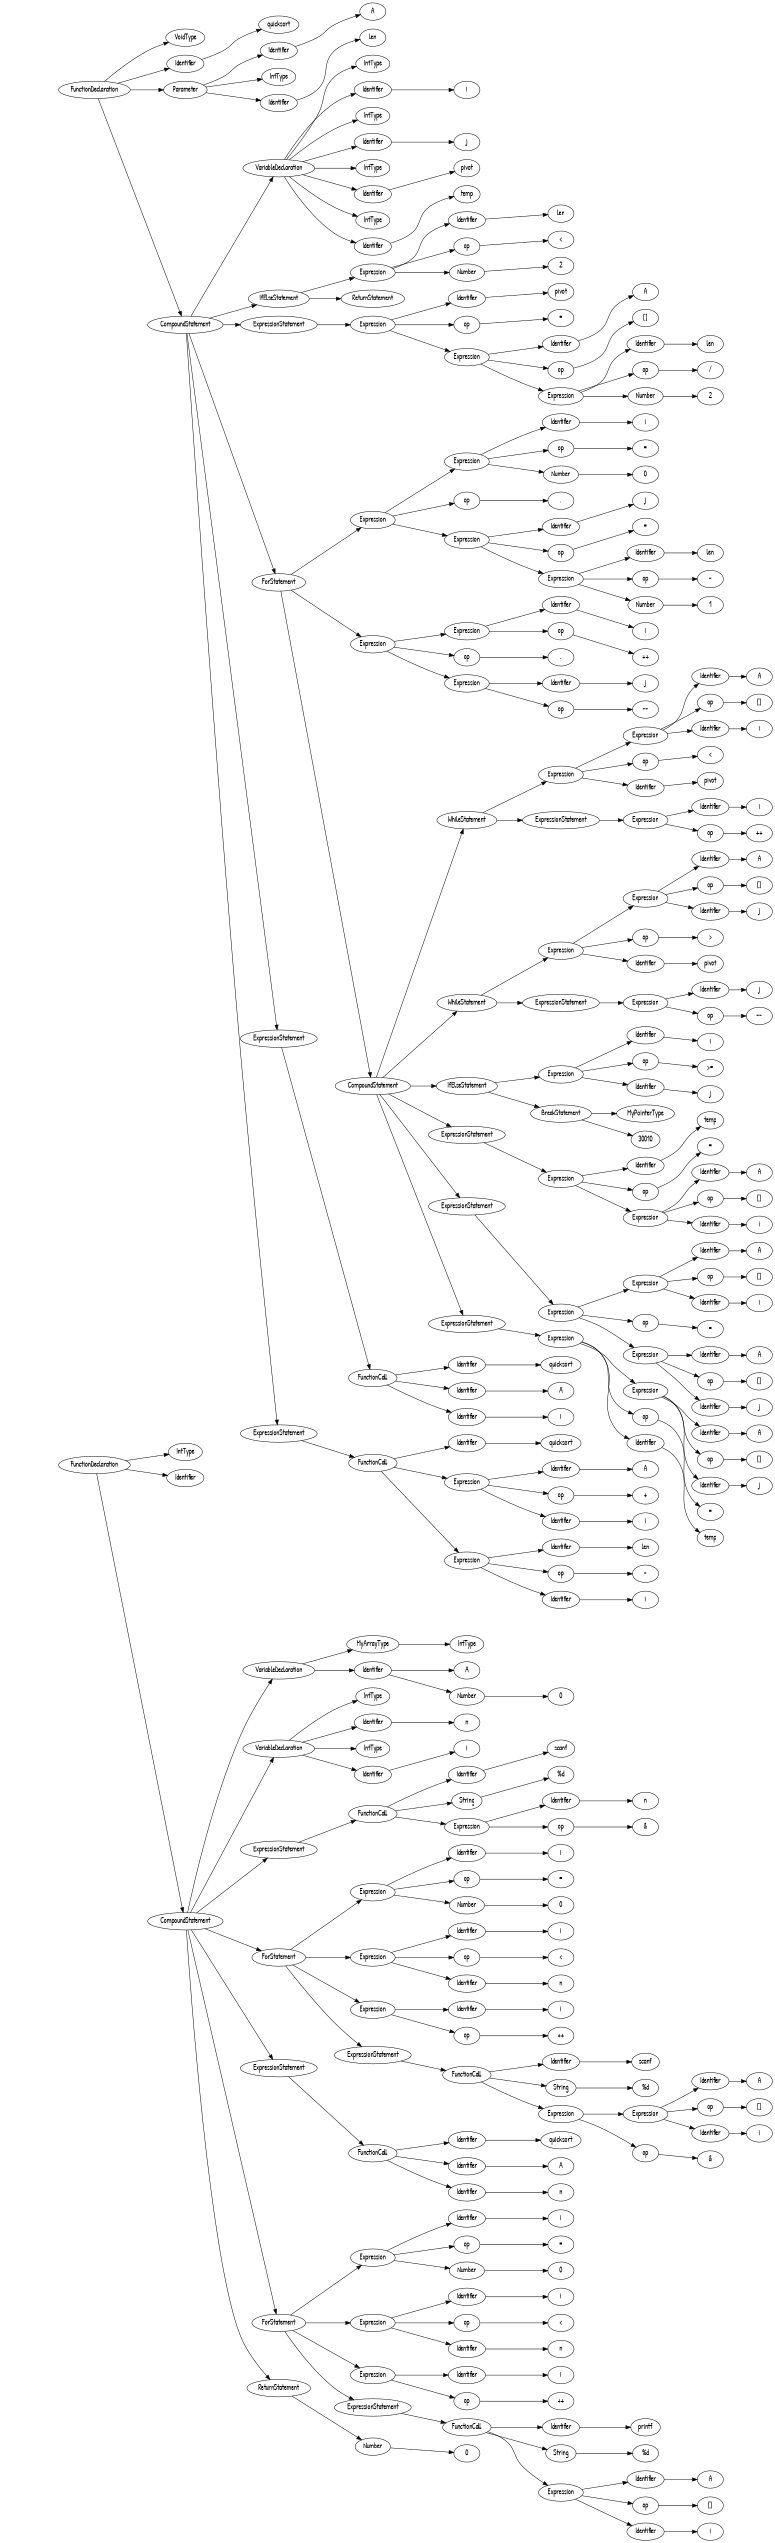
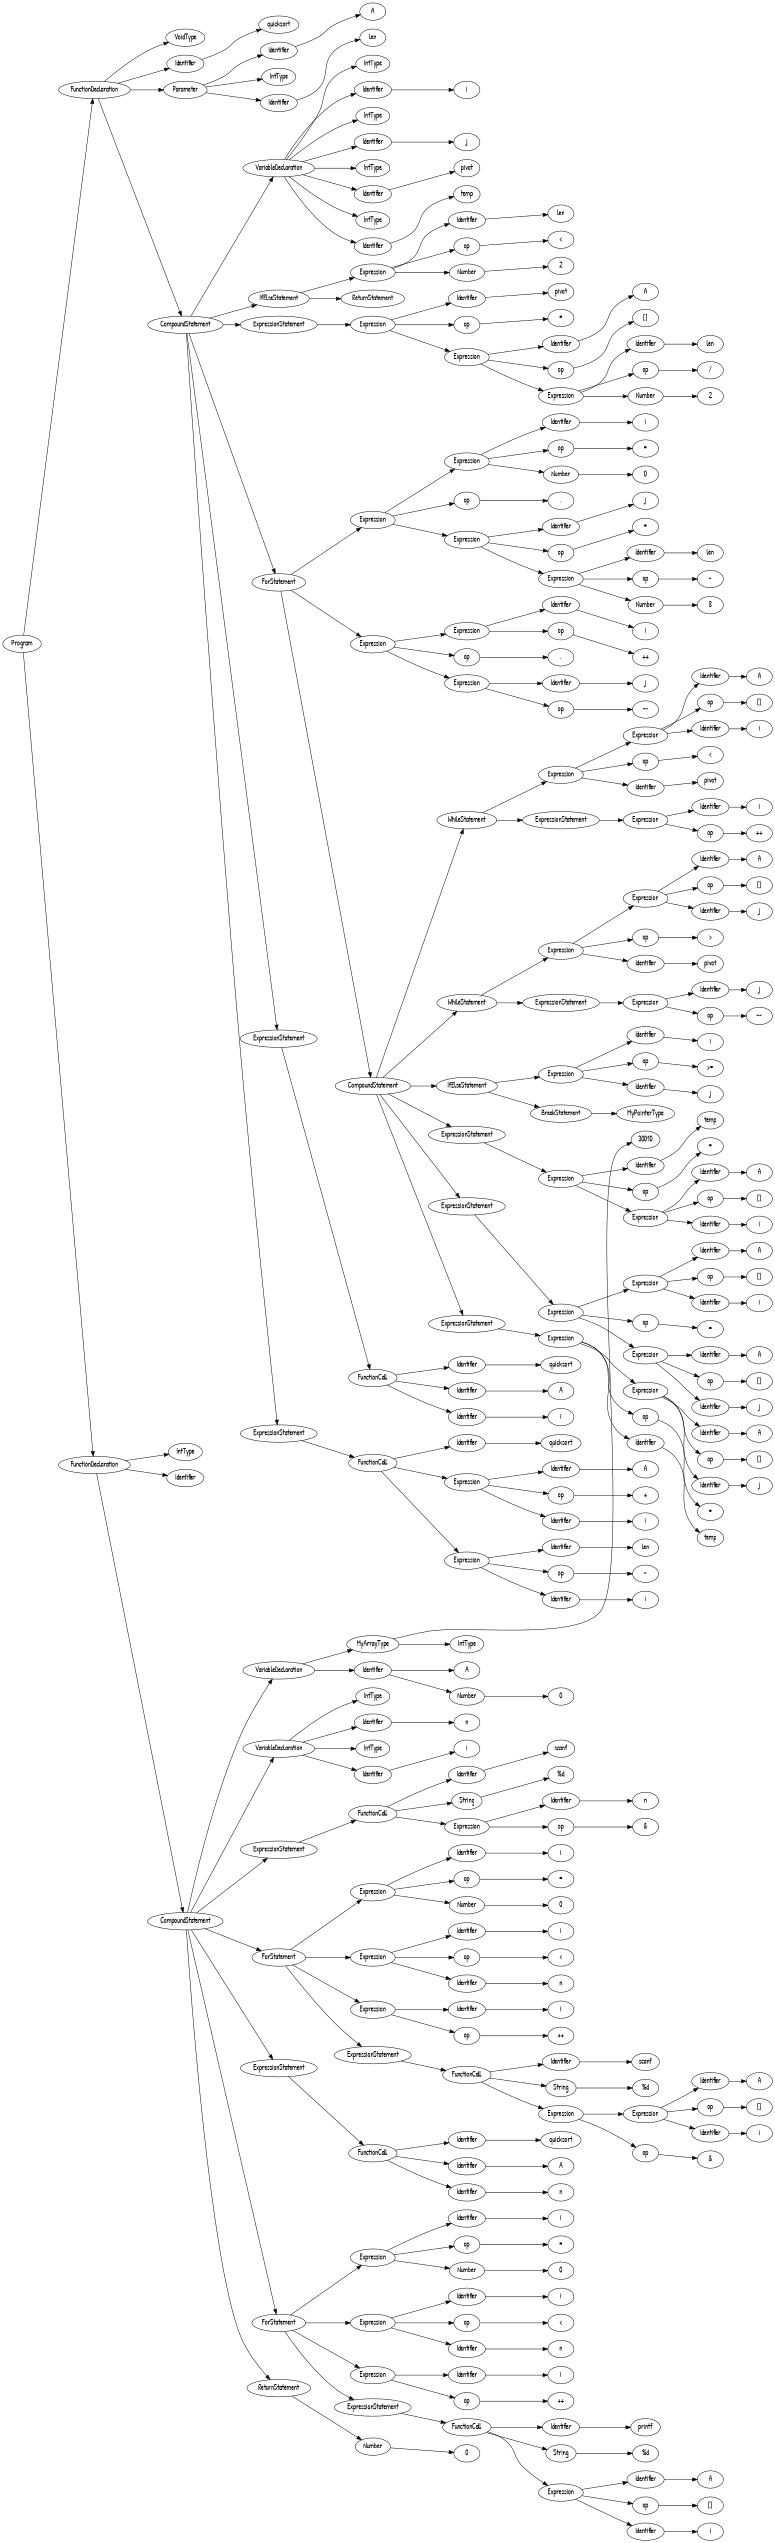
(710, 605) -> (710, 605)
none -> (22, 644)
(605, 1127) -> (613, 1481)
